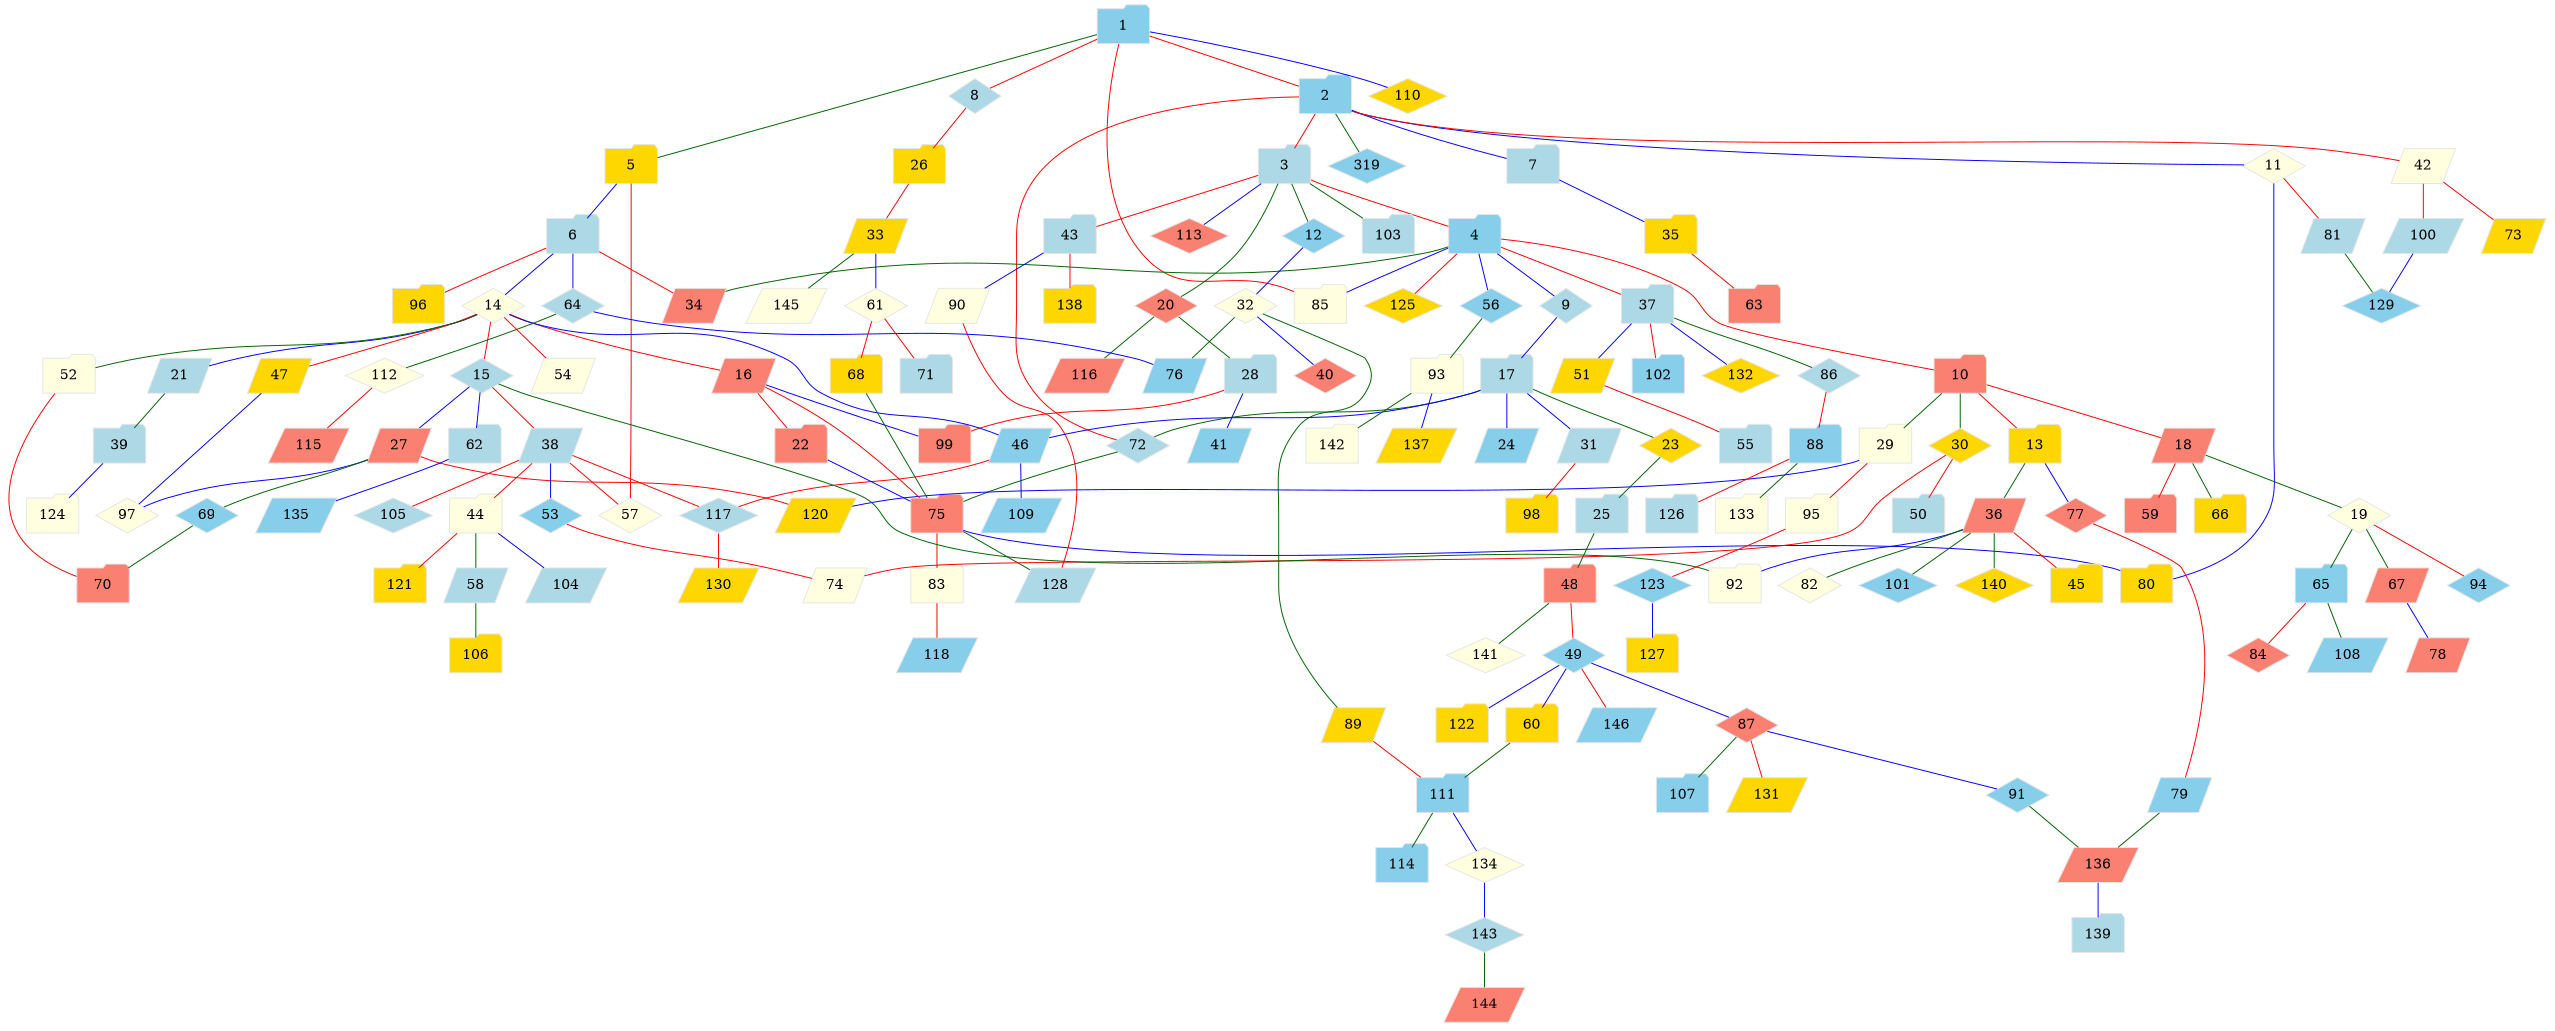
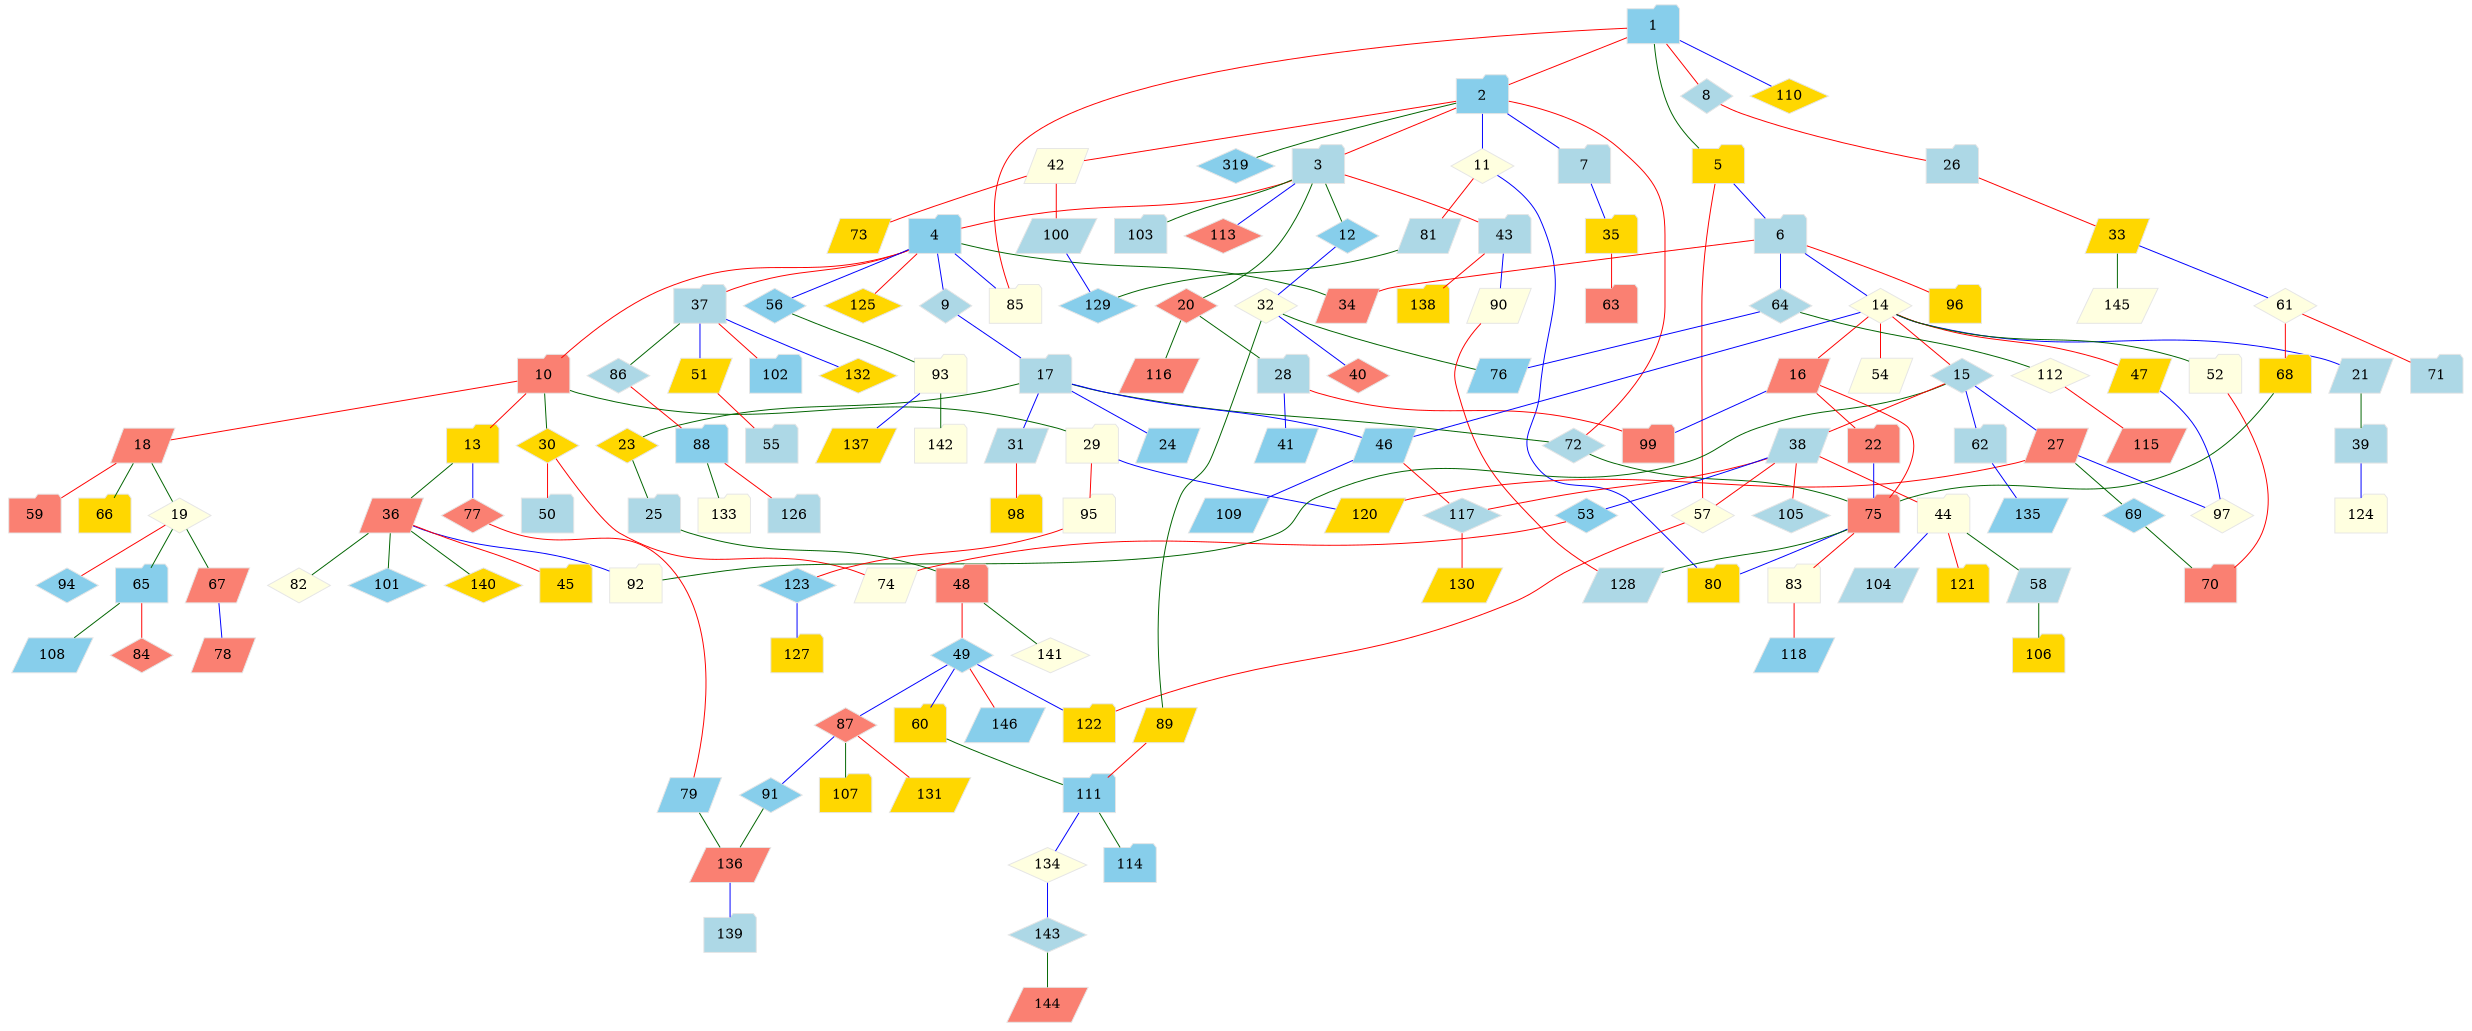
(919, 166) -> (1952, 166)
none -> (1408, 638)
(1683, 795) -> (846, 795)
